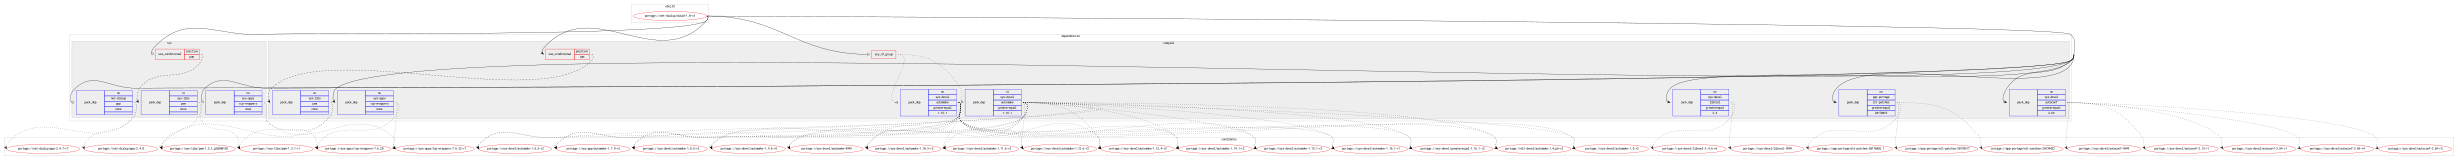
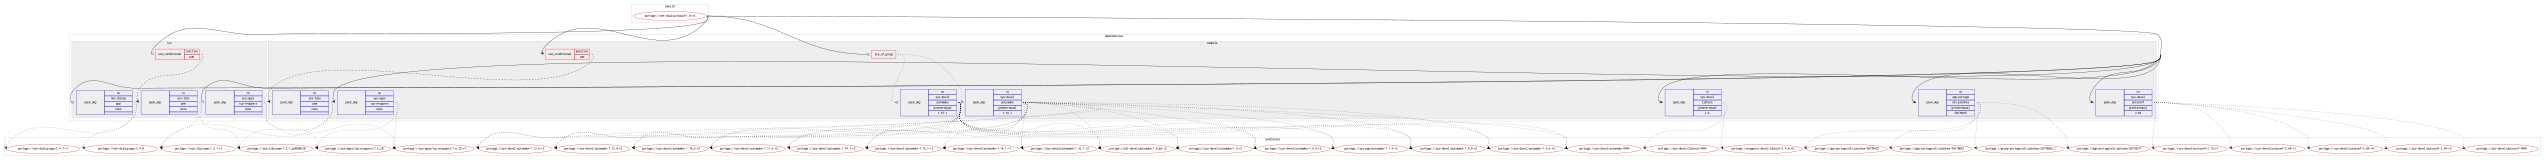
(1453, 149) -> (1060, 149)
(1690, 149) -> (1763, 149)
(1851, 149) -> (2021, 149)
none -> (1932, 149)
